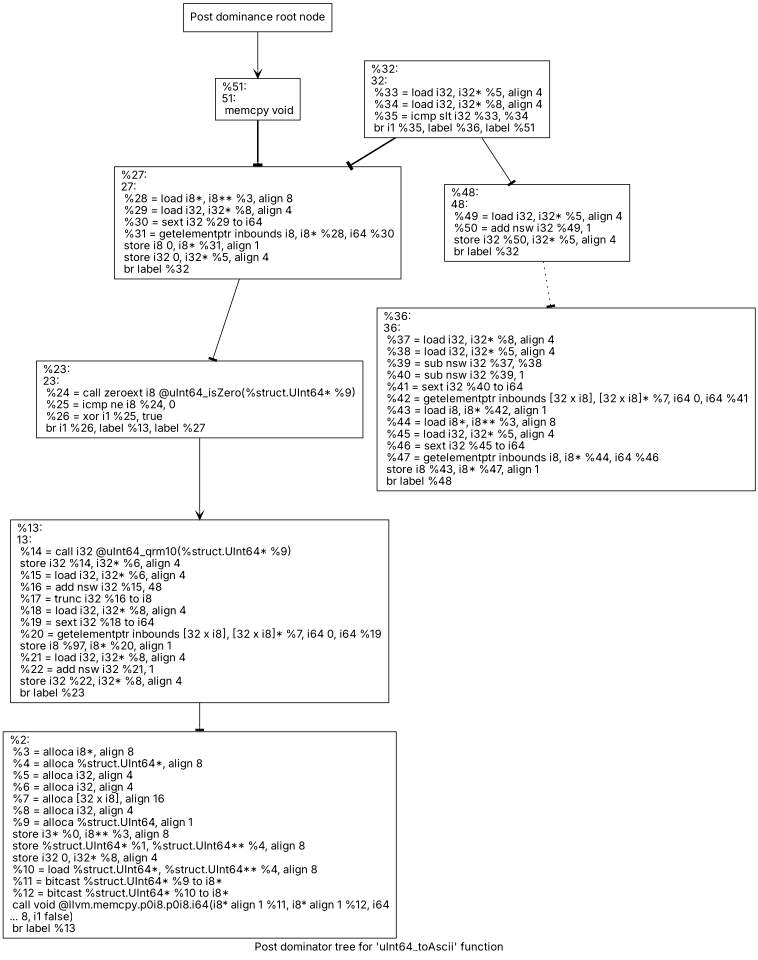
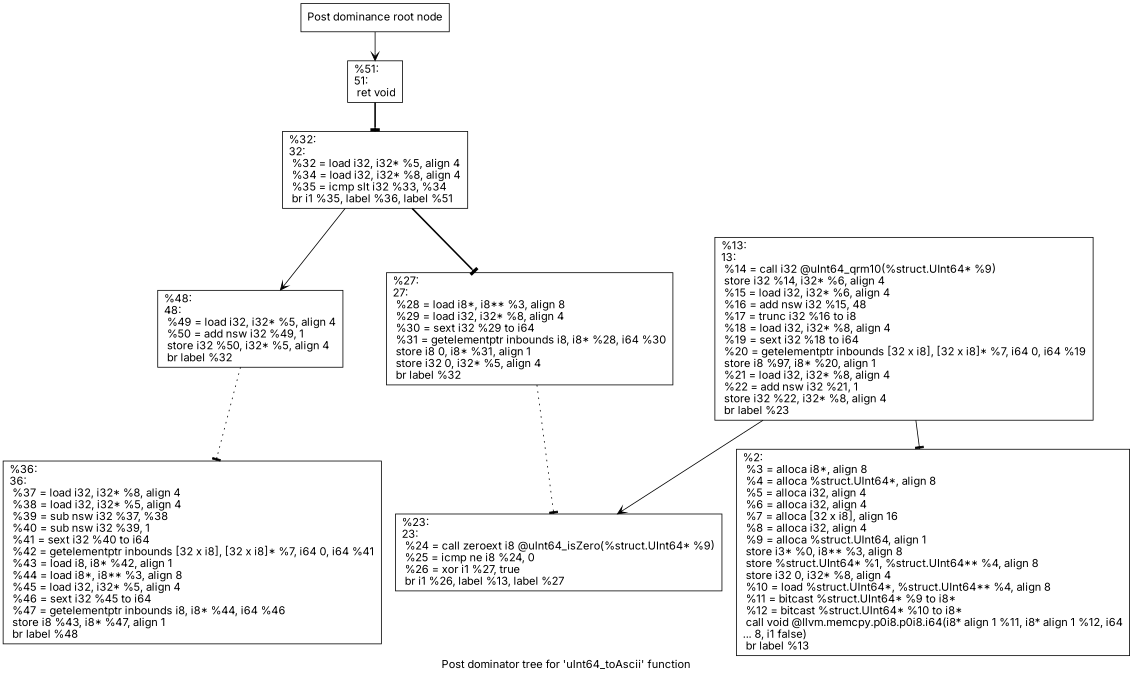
(457, 93) -> (375, 164)
(258, 111) -> (375, 93)
(258, 141) -> (375, 115)
(496, 159) -> (315, 246)
(227, 318) -> (545, 447)
(103, 417) -> (461, 570)
(200, 475) -> (694, 465)
